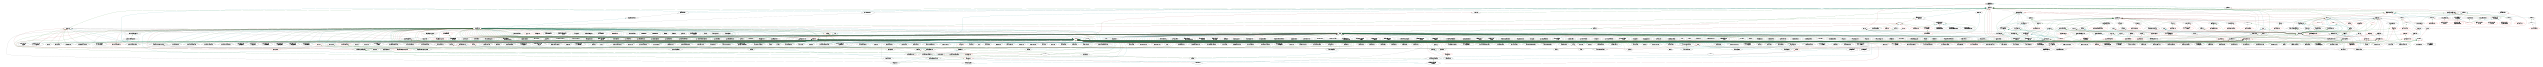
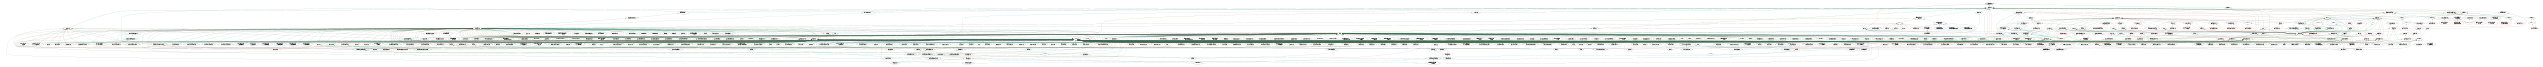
(2186, 44) -> none
